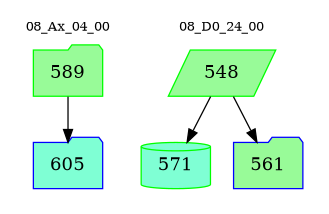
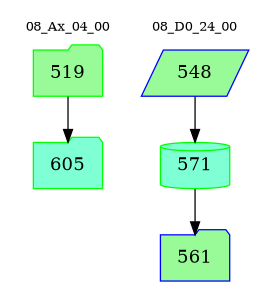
(68, 73) -> (68, 73)
(222, 73) -> (195, 73)
(242, 114) -> (195, 205)
(68, 166) -> (68, 166)
